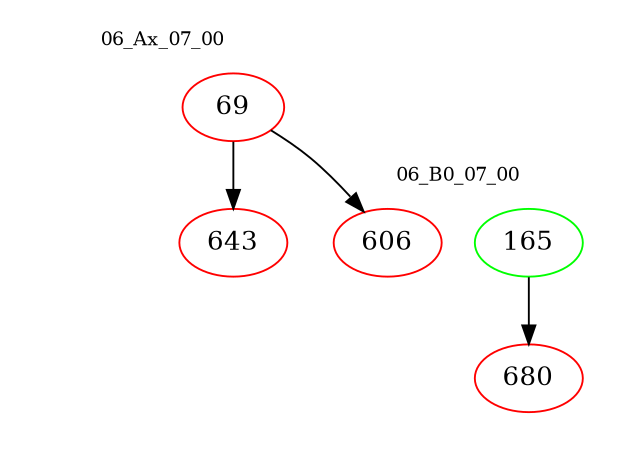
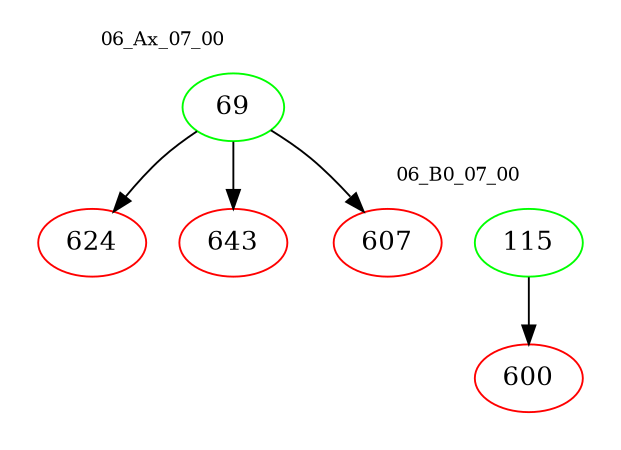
(233, 107) -> (233, 107)
none -> (92, 243)
(388, 243) -> (388, 243)
(529, 243) -> (529, 243)
(529, 378) -> (529, 378)
